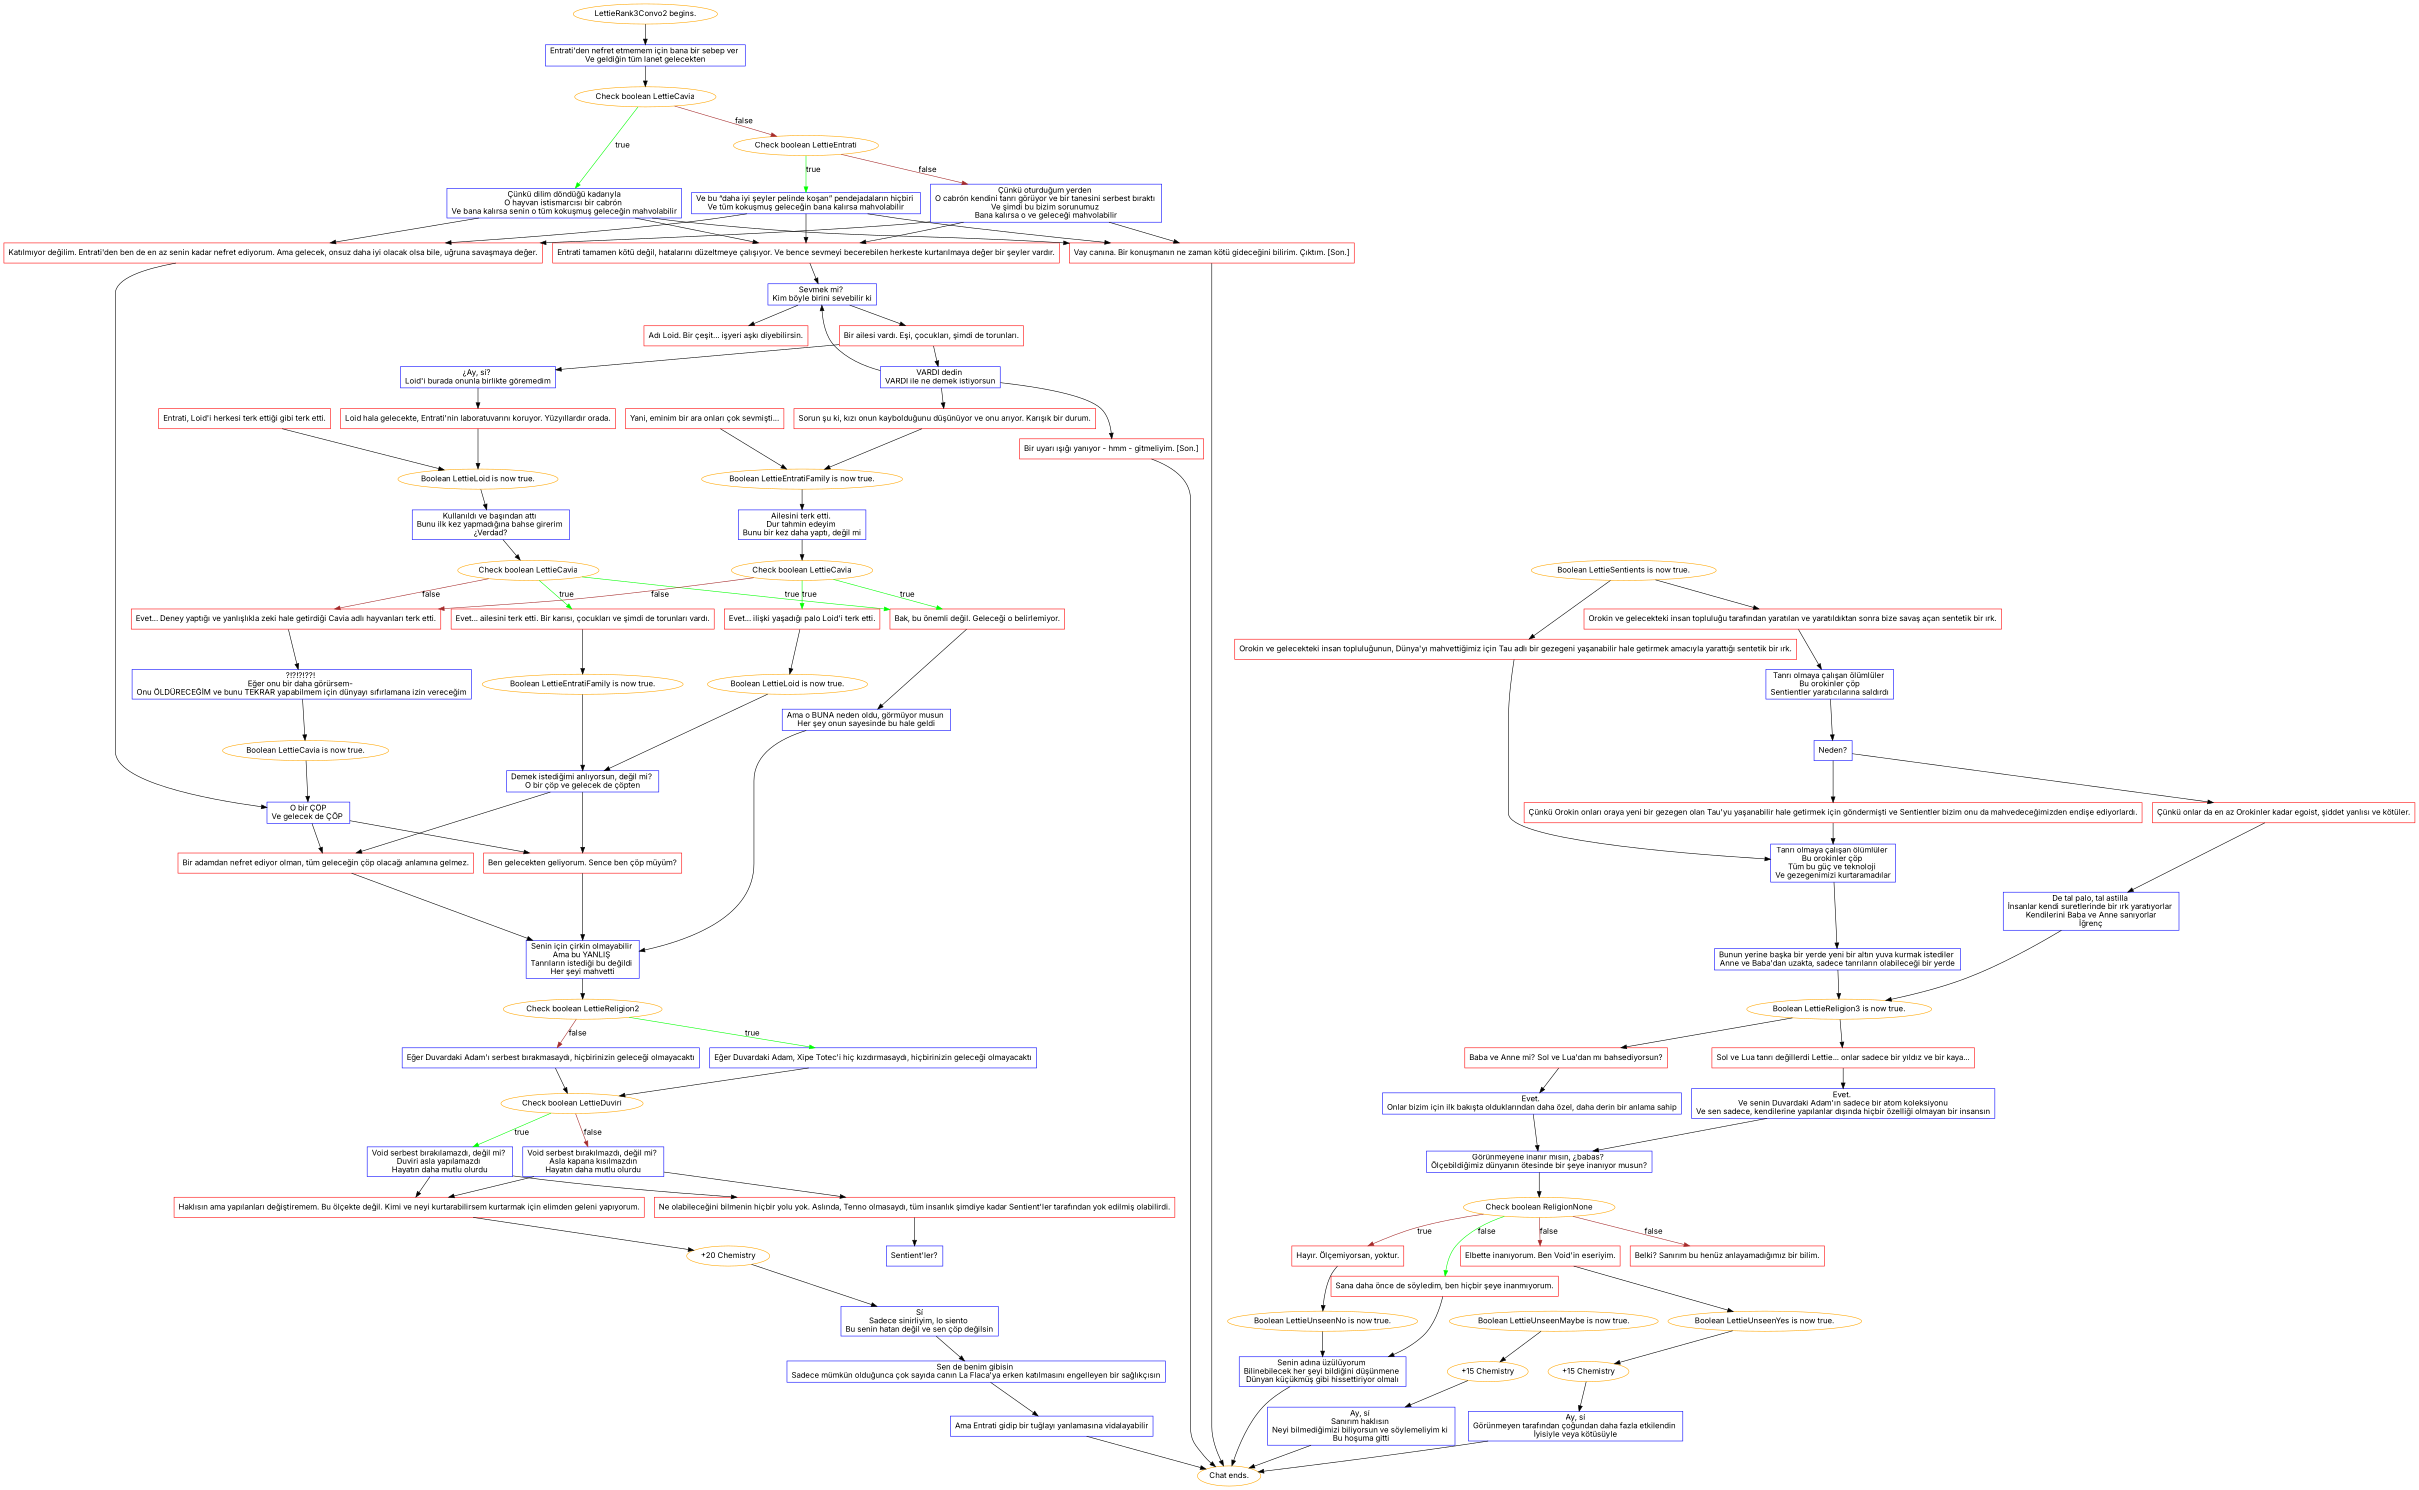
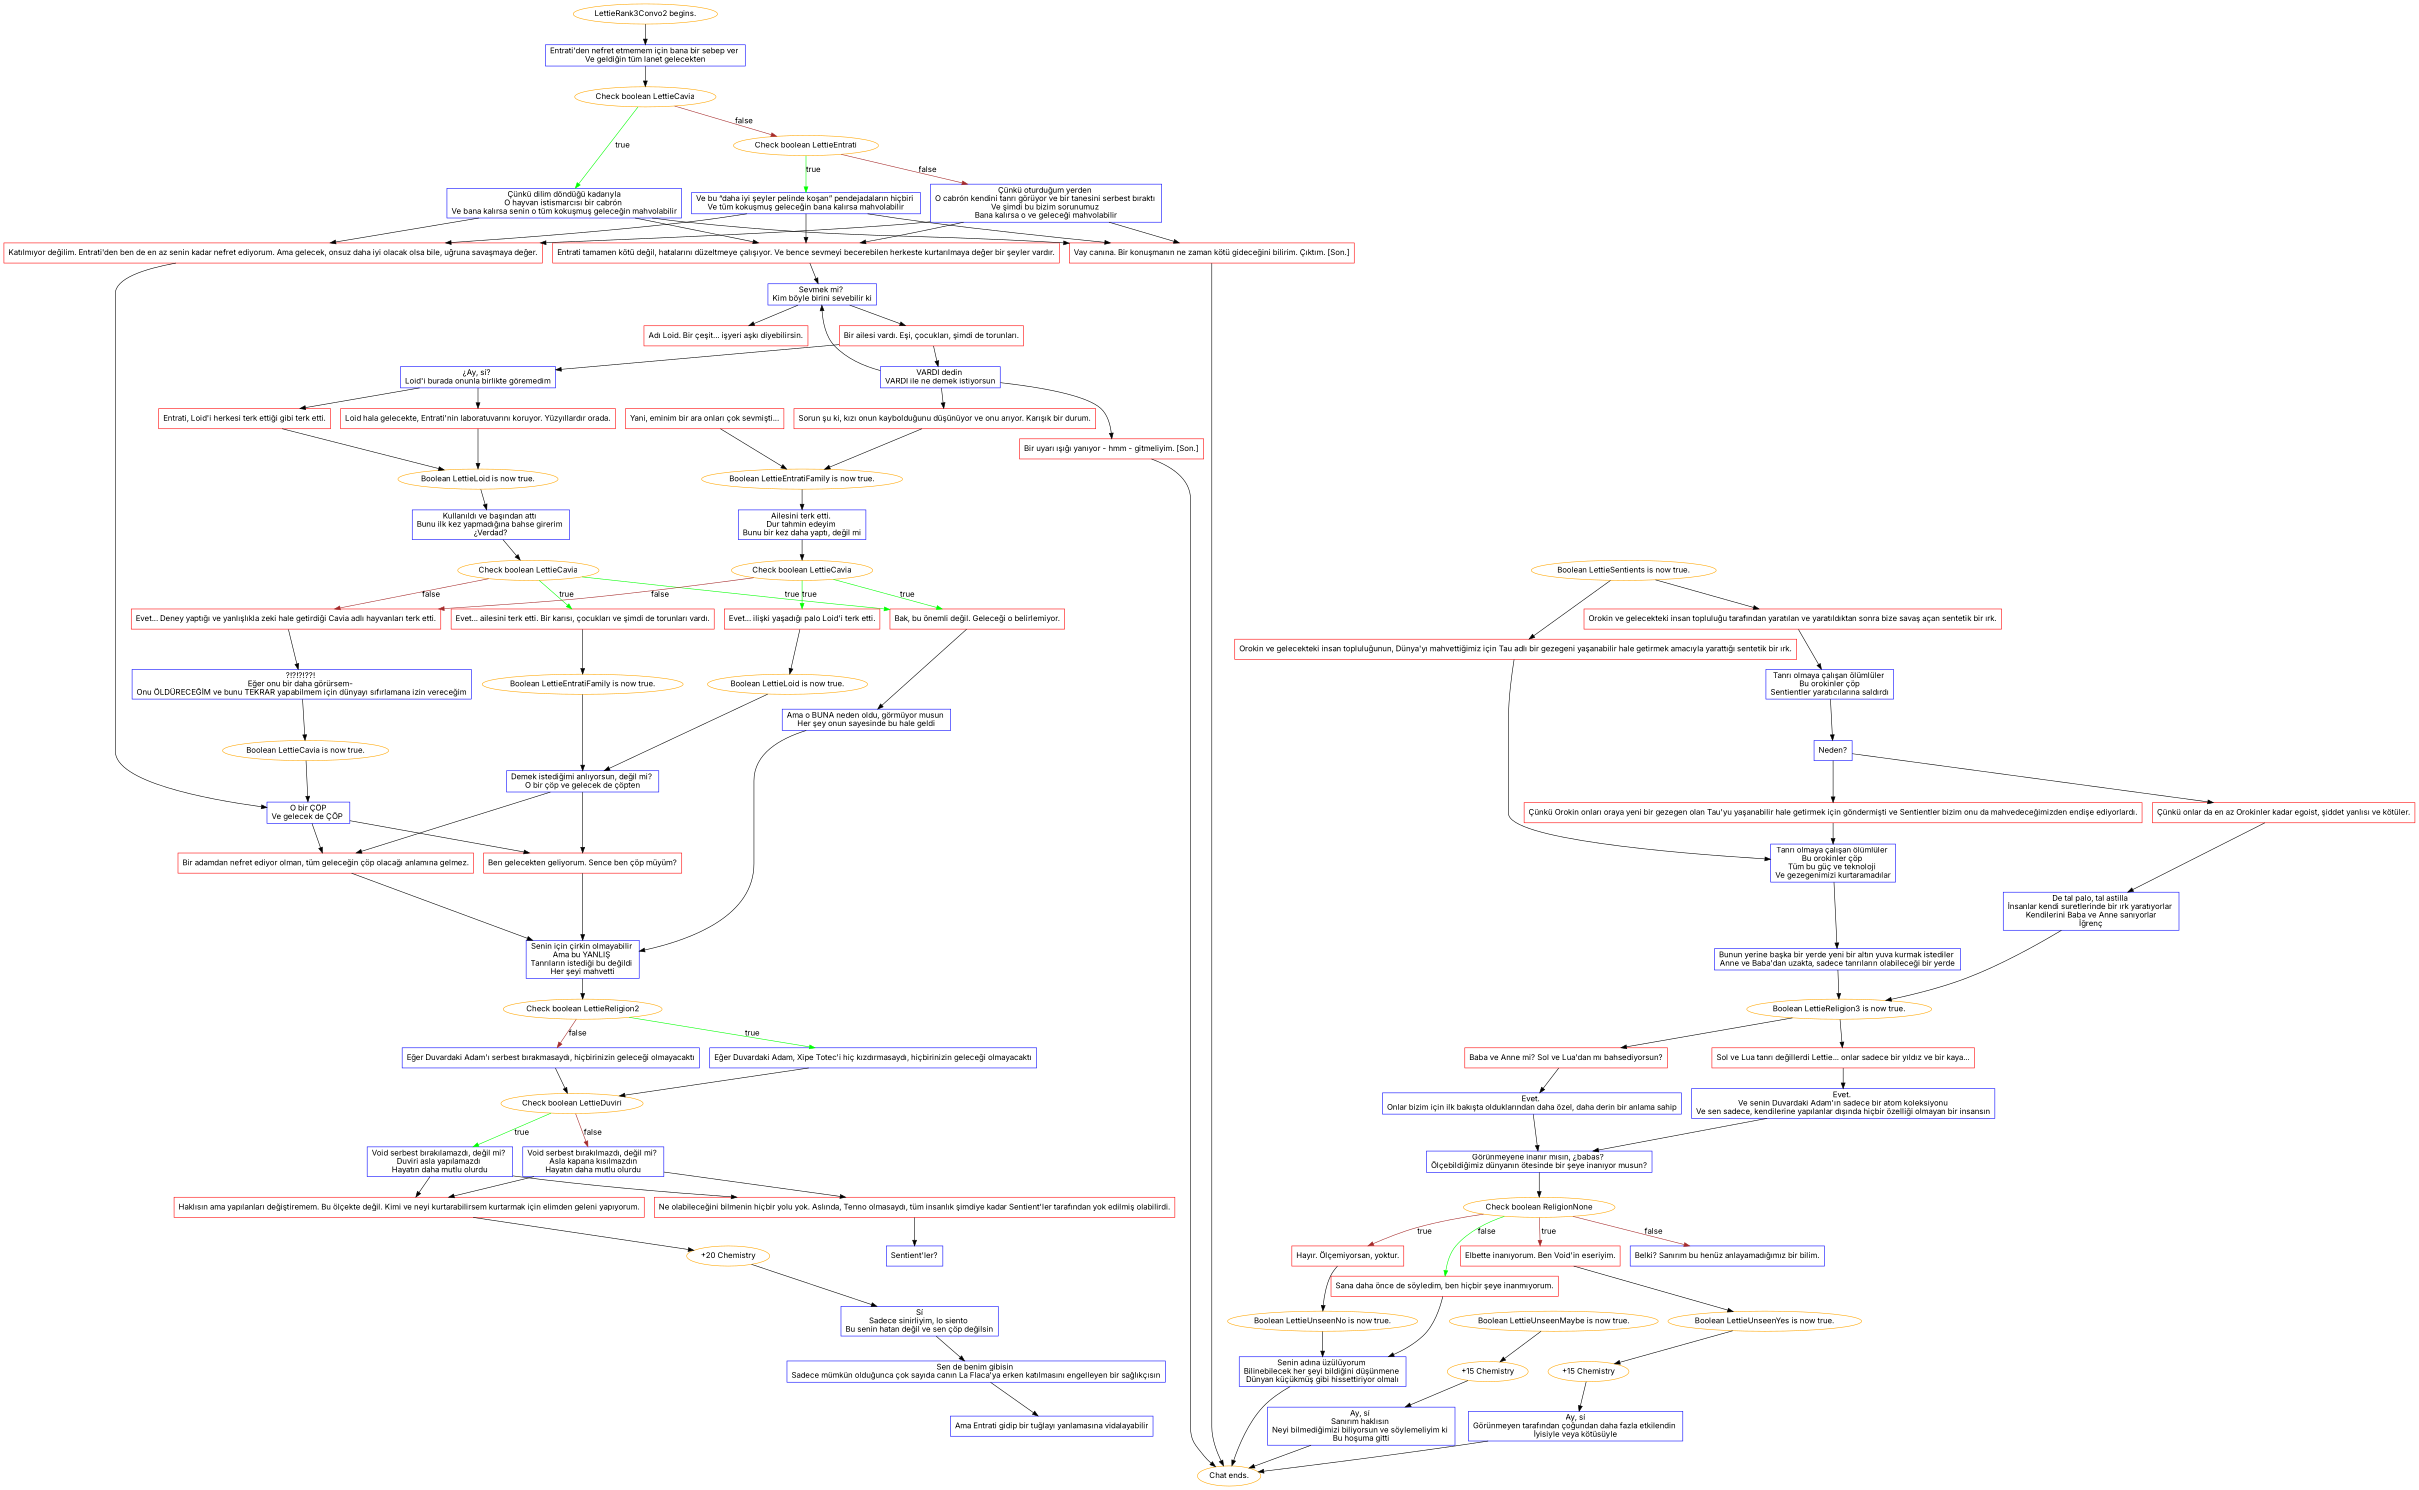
none -> (363, 398)
(1549, 1232) -> (1549, 1232)
(1727, 1256) -> (1727, 1256)
(1143, 1452) -> none
